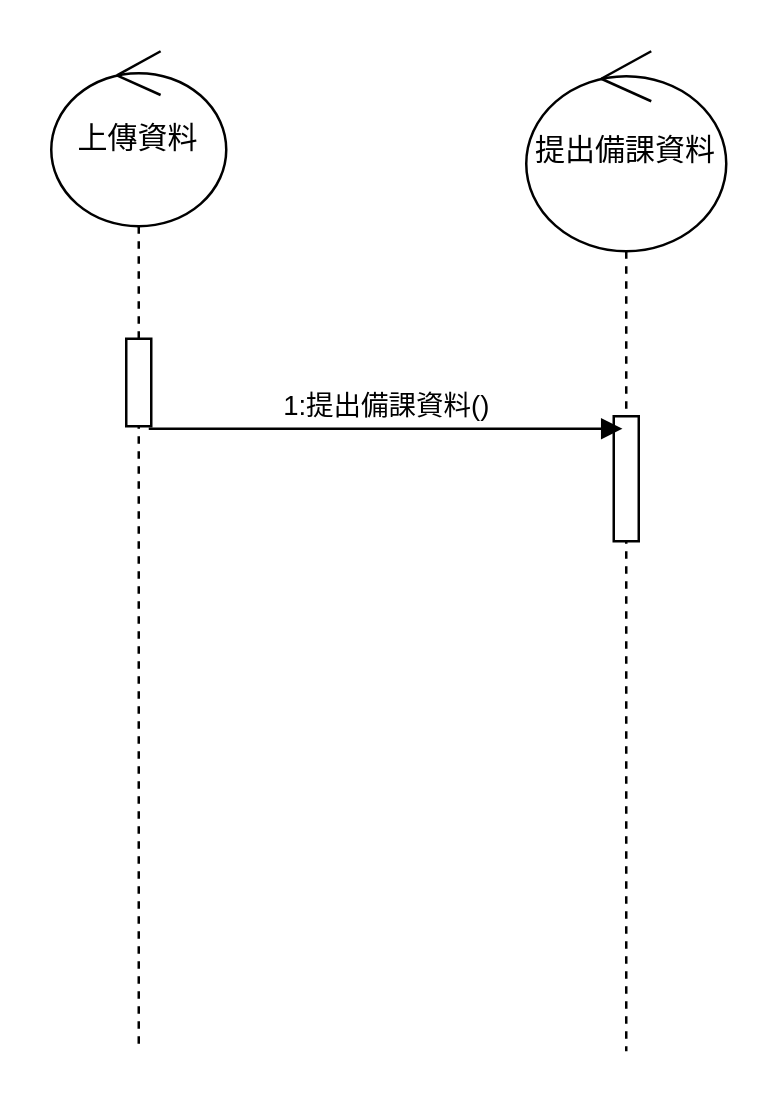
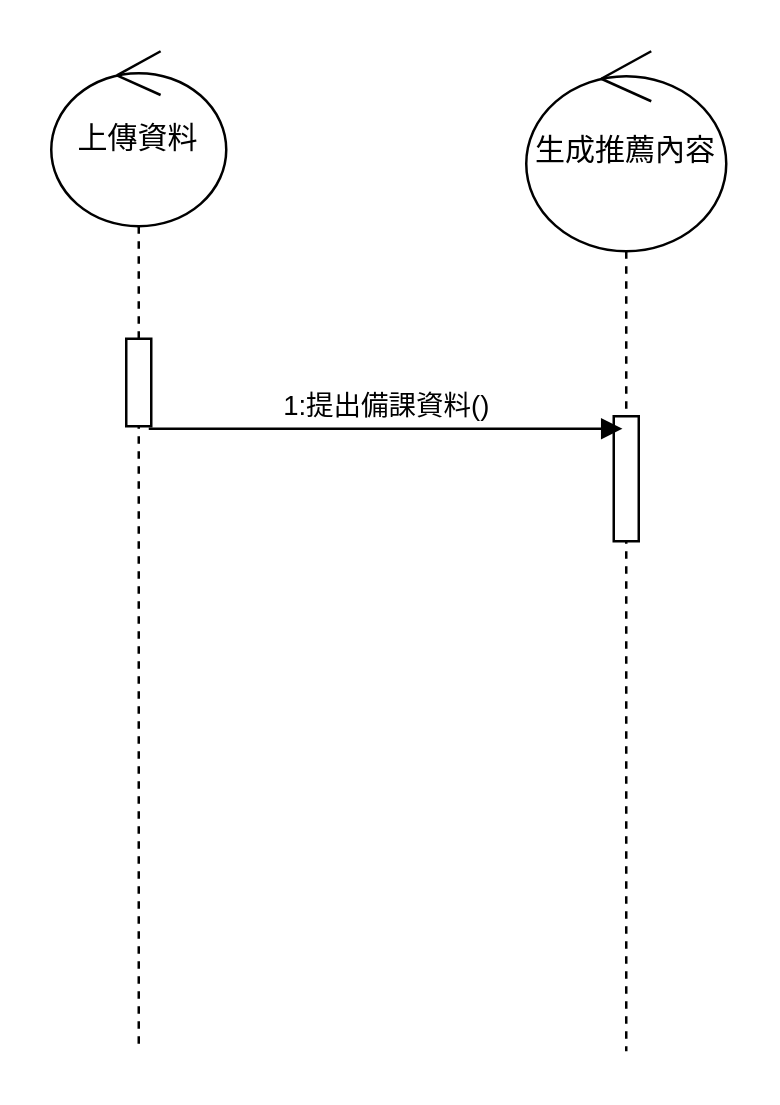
(626, 151) -> (626, 151)
